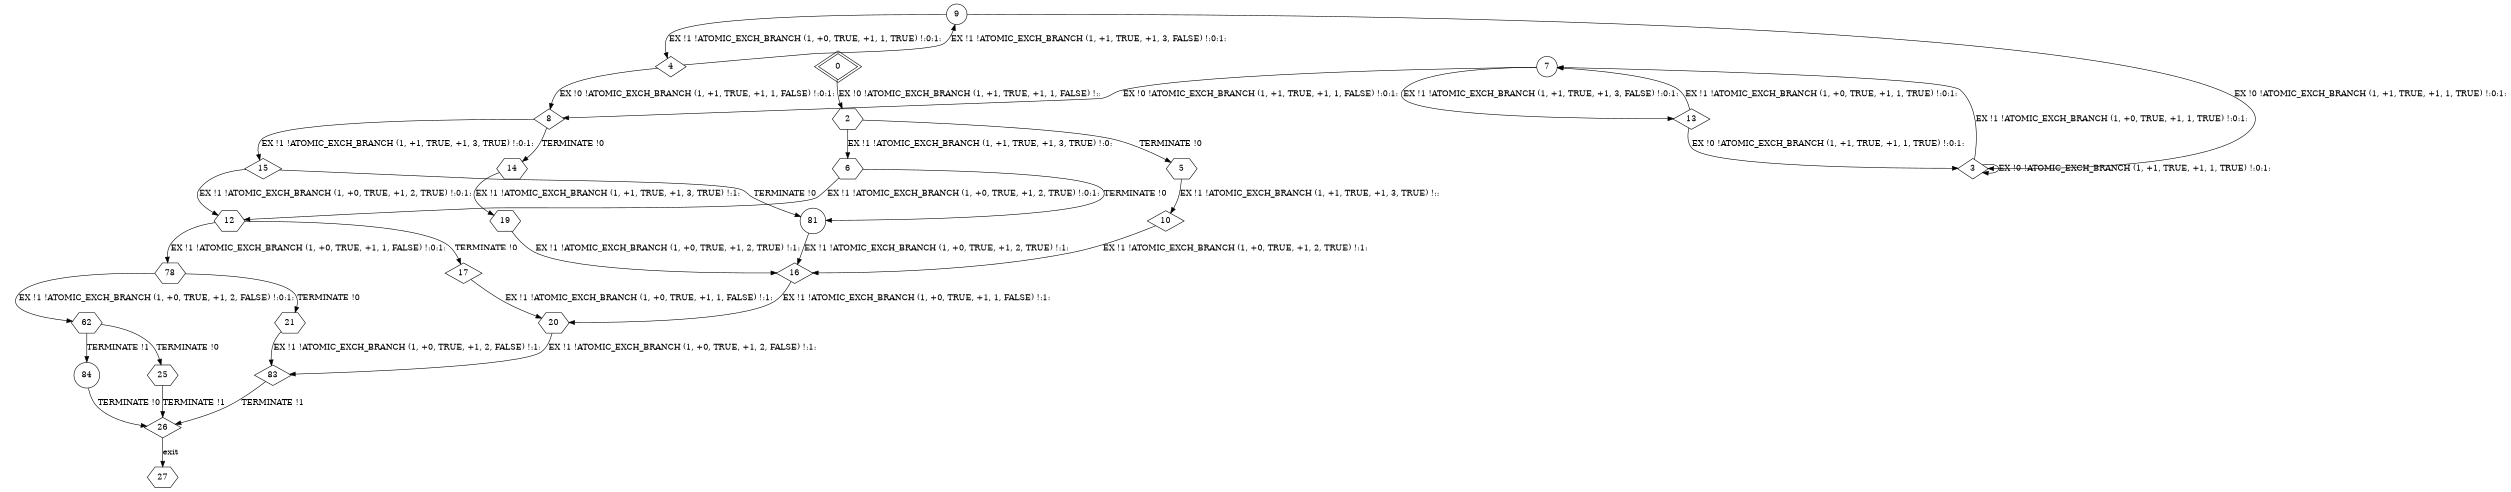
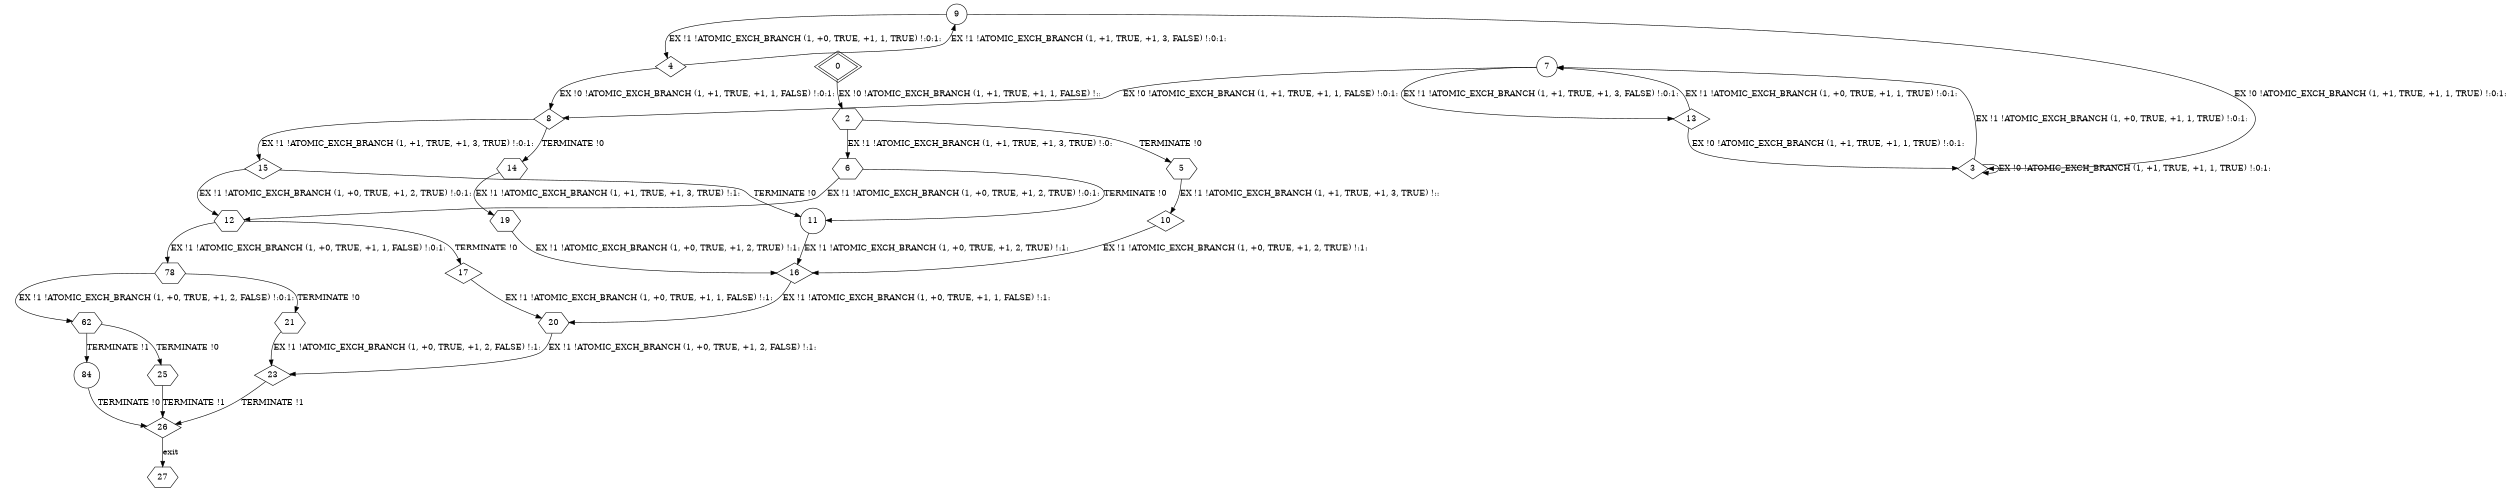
(813, 221) -> (813, 221)
(273, 375) -> (273, 375)
